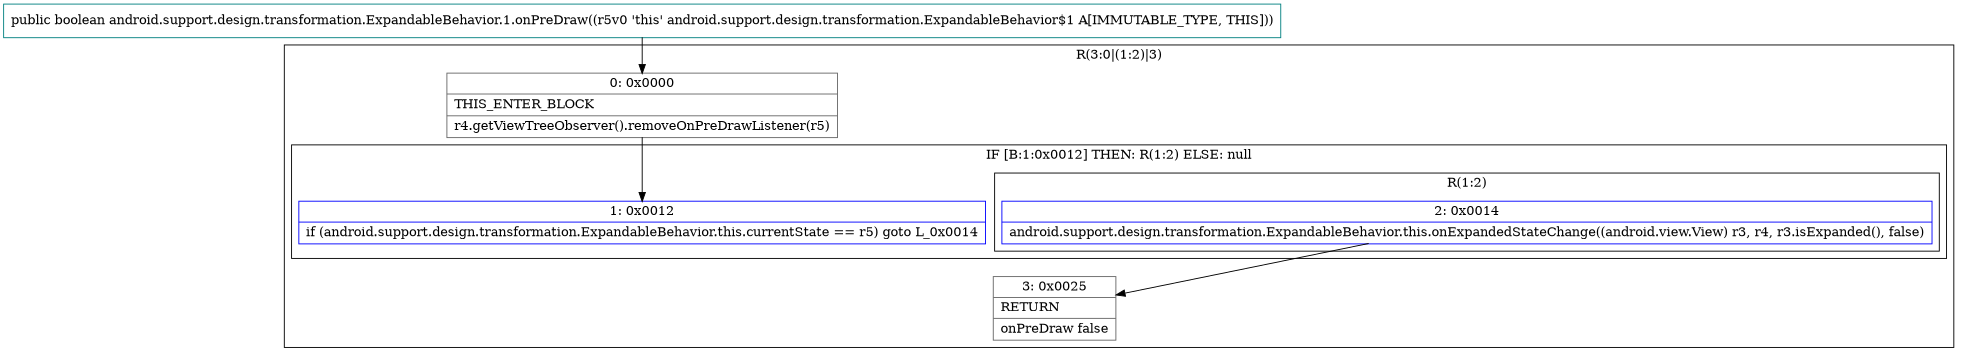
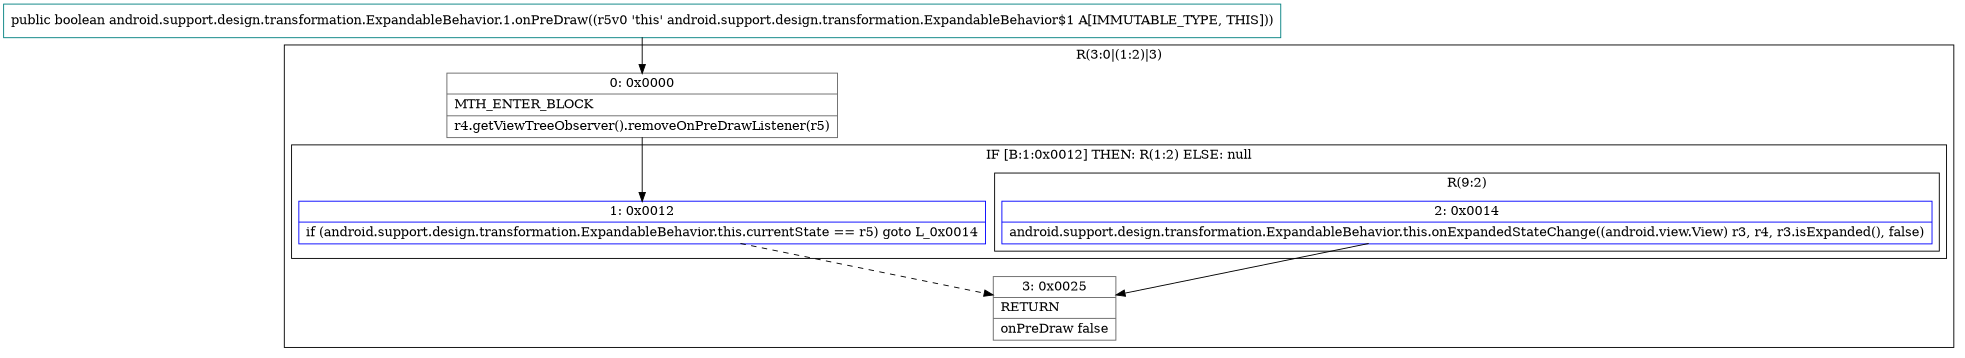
(524, 104) -> (524, 104)
(1467, 183) -> (1467, 183)
none -> (862, 268)
